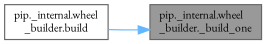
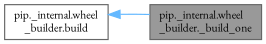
(123, 30) -> (135, 14)
